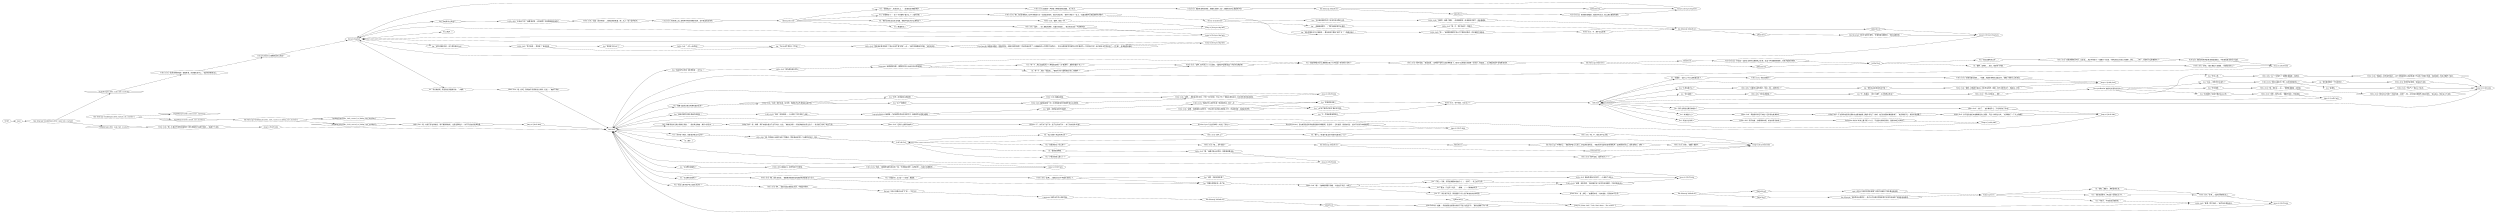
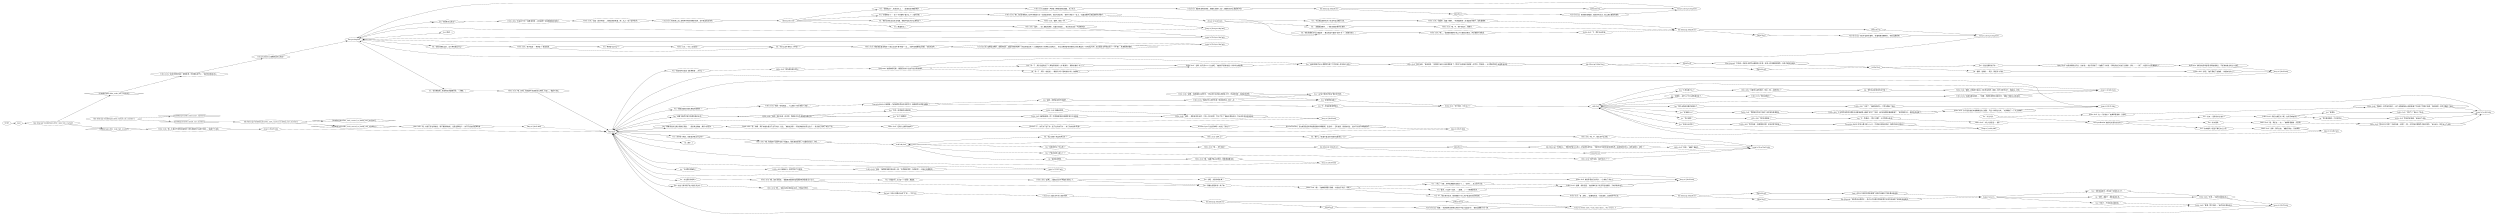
(2163, 91) -> (2043, 119)
